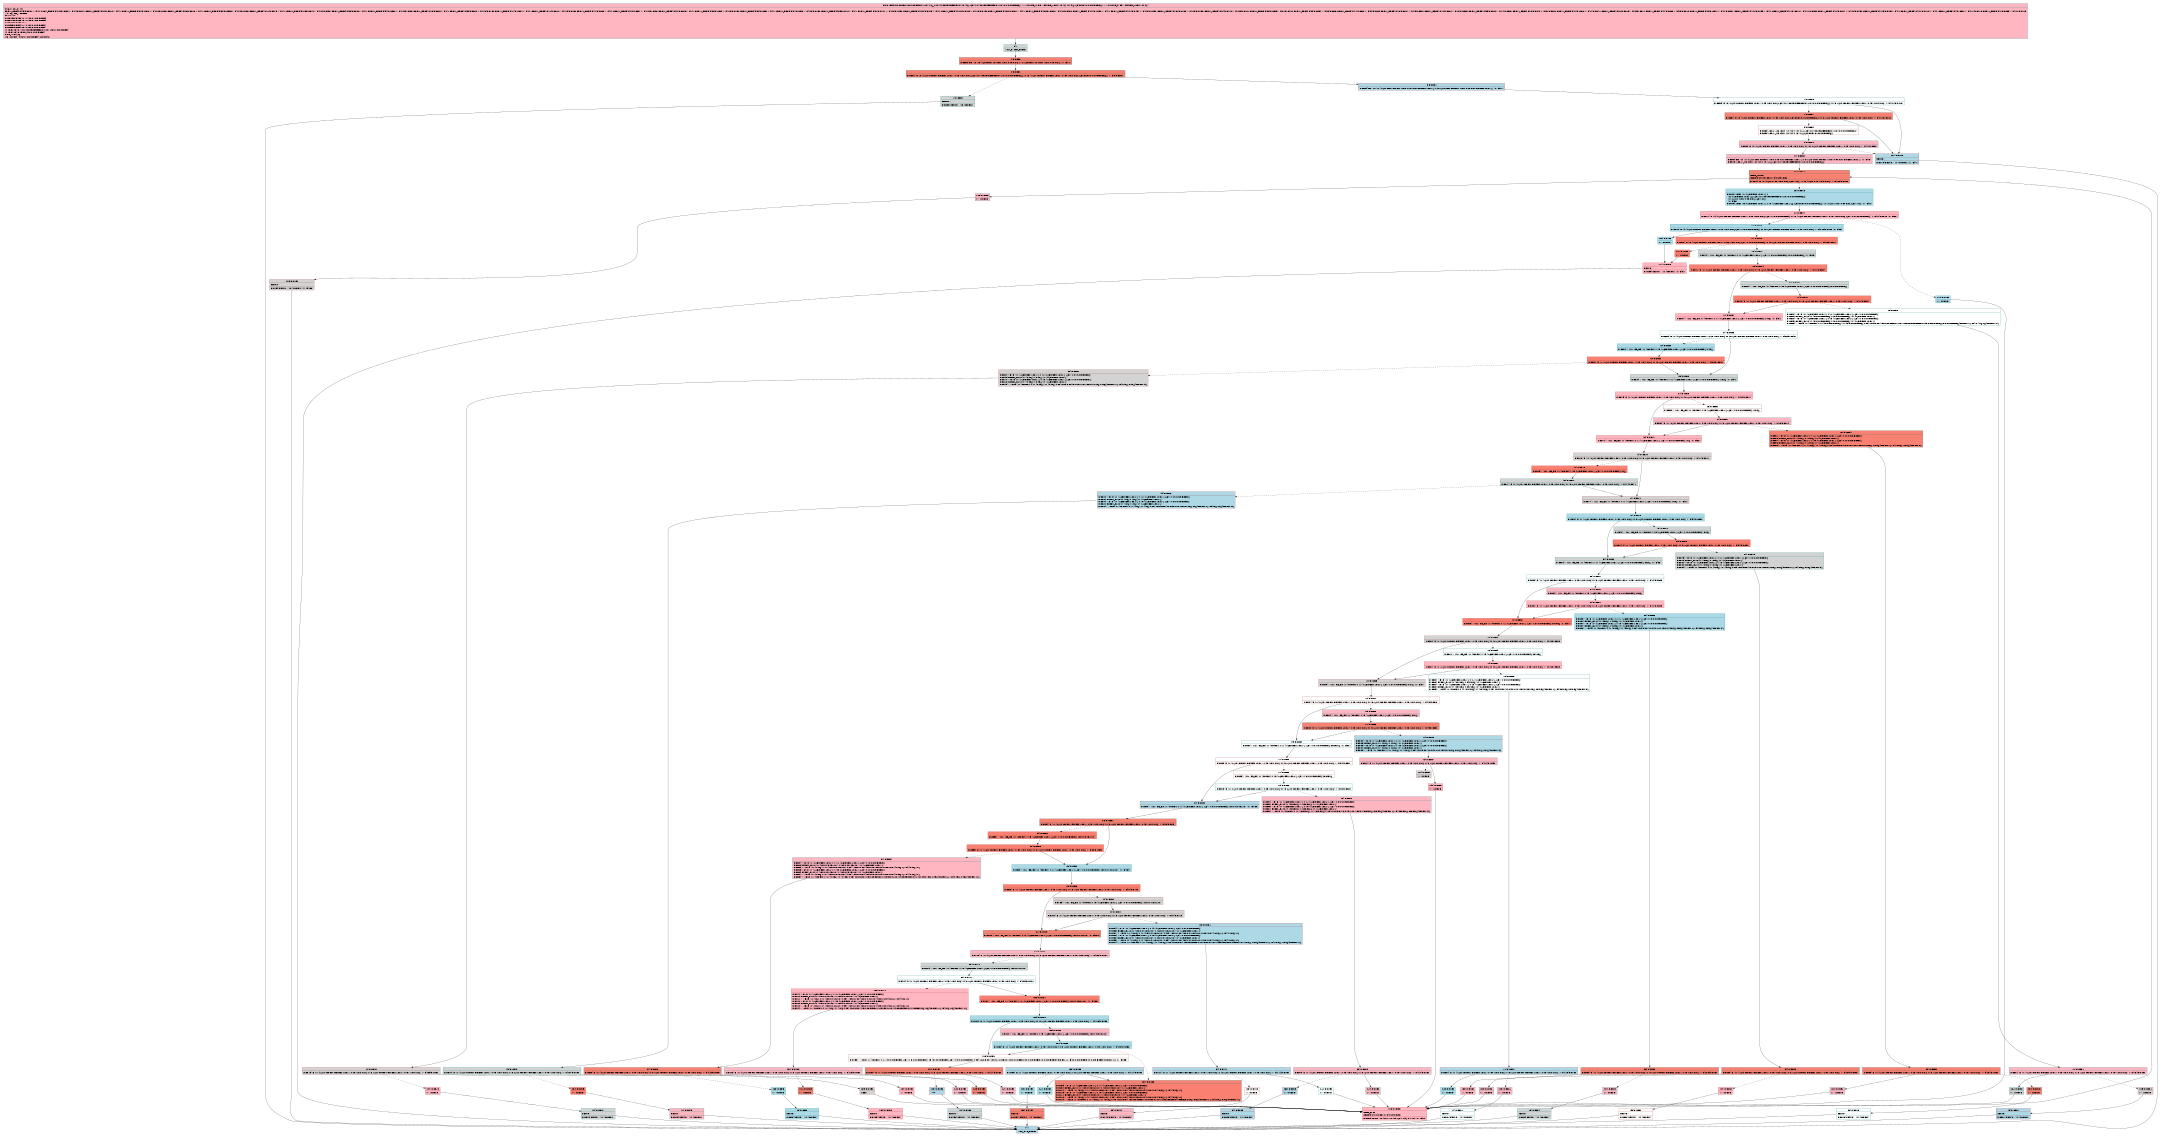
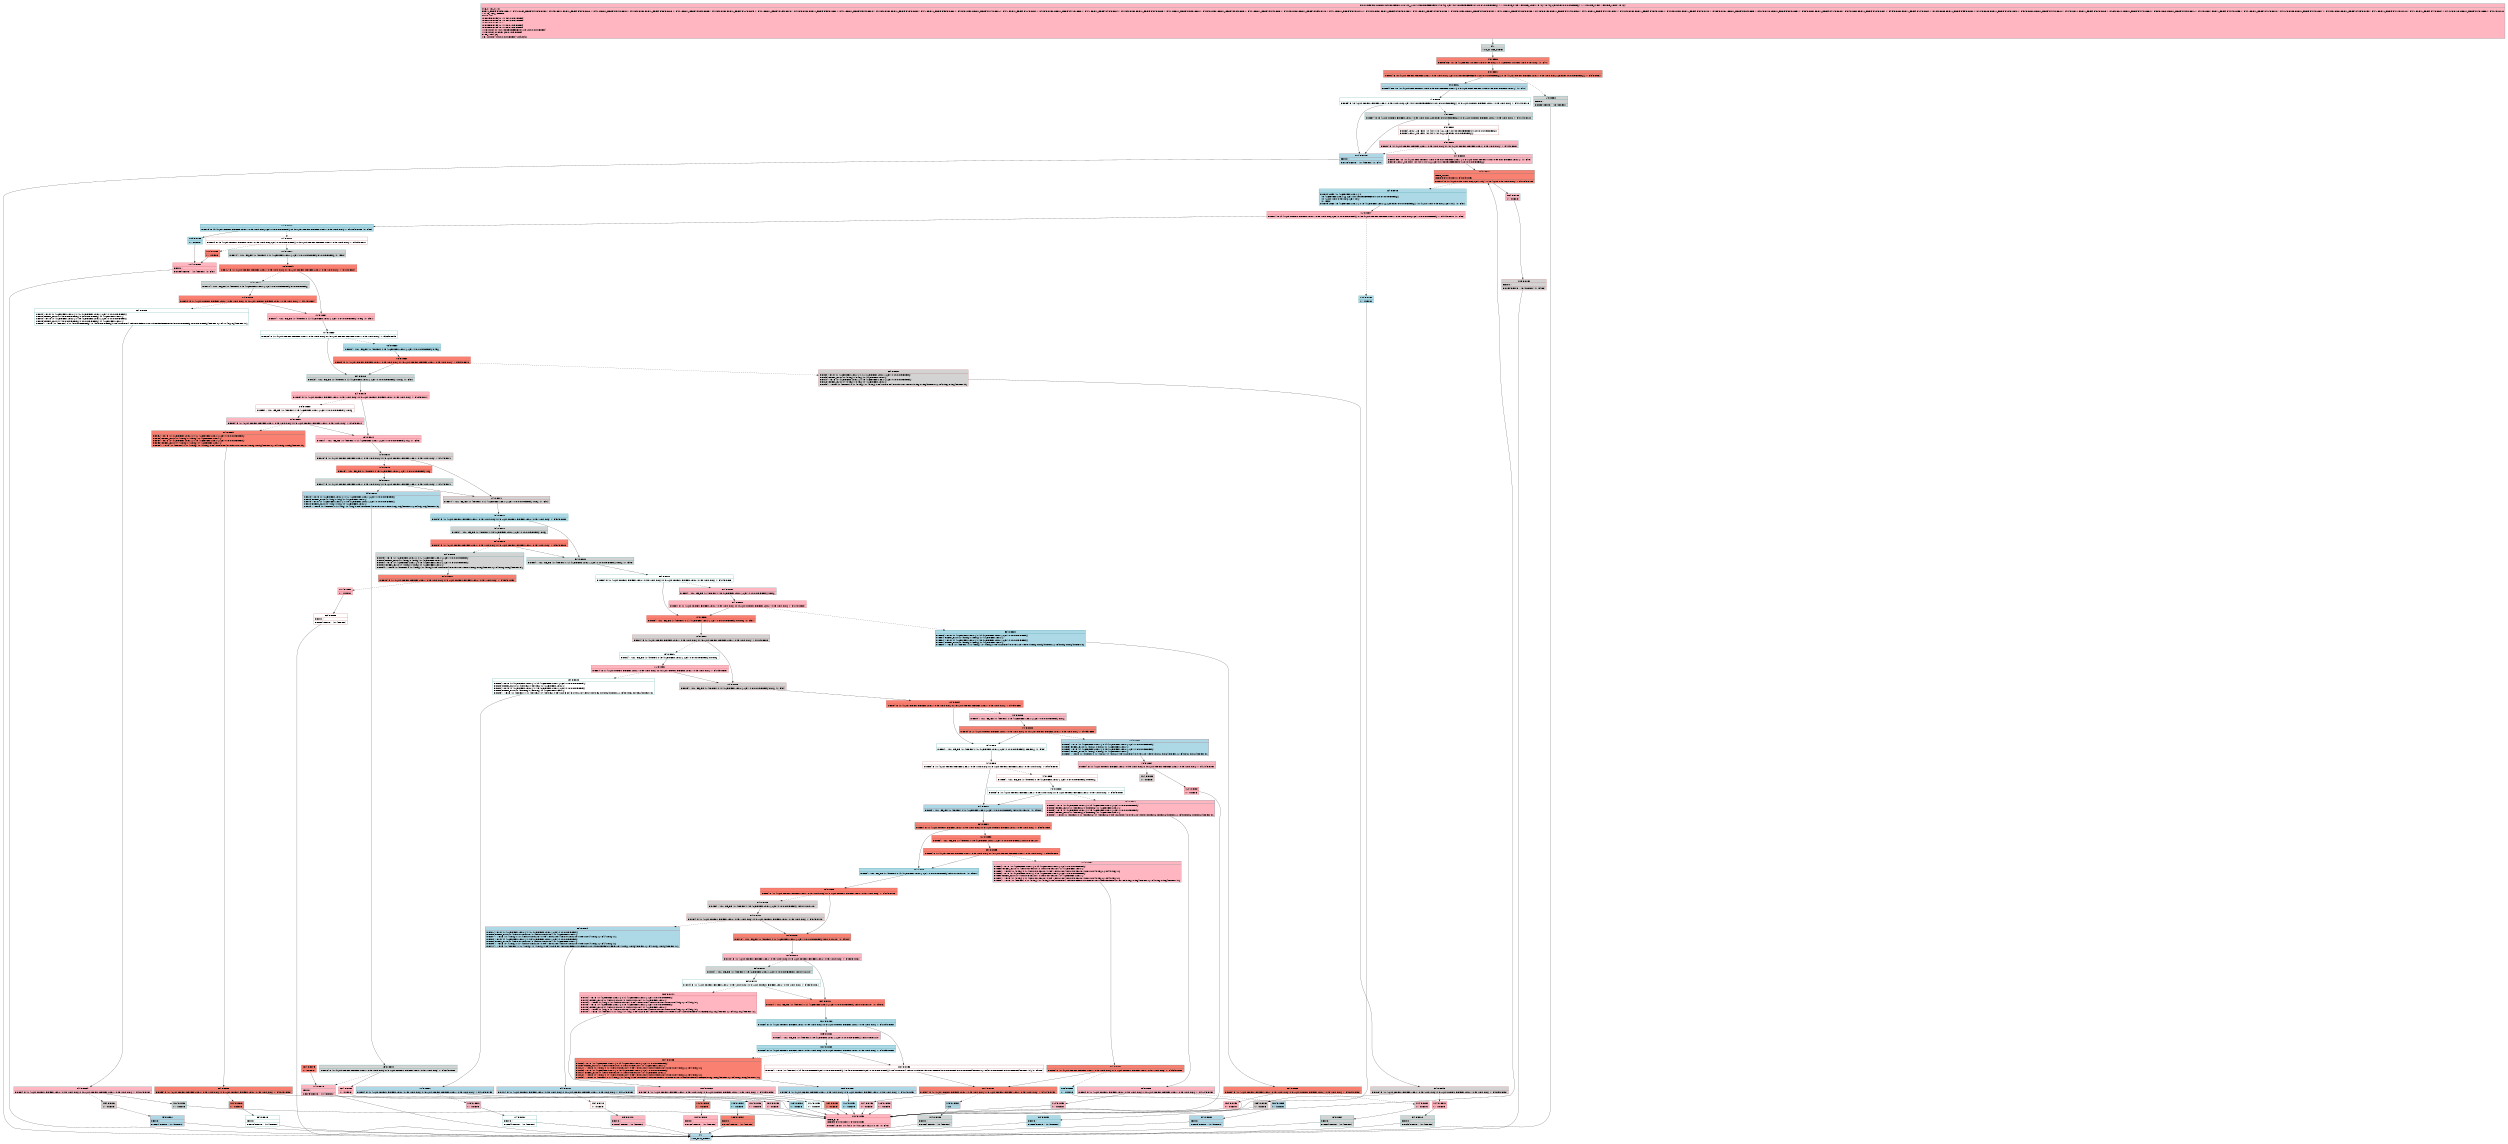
(1809, 116) -> (1449, 116)
(1757, 241) -> (287, 241)
(1371, 700) -> (955, 704)
(839, 1075) -> (1053, 1079)
(1605, 1076) -> (550, 1098)
(1098, 1077) -> (786, 1083)
(546, 1081) -> (357, 1078)
(864, 1093) -> (1260, 1107)
